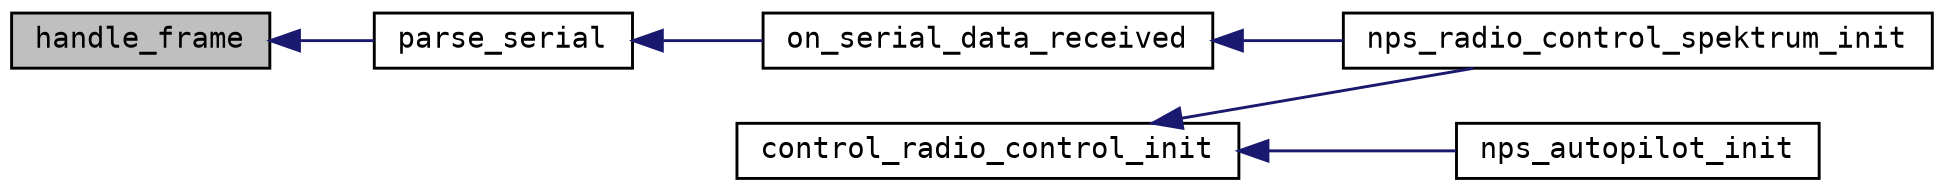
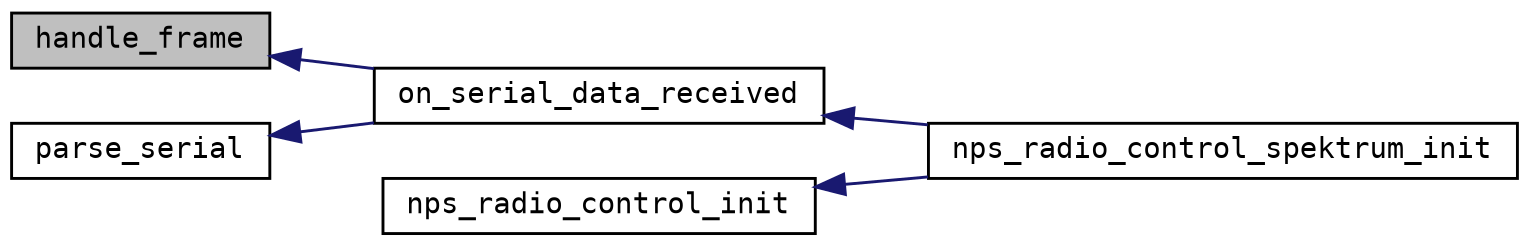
(337, 41) -> (337, 64)
(988, 151) -> (599, 206)
(1638, 151) -> none
